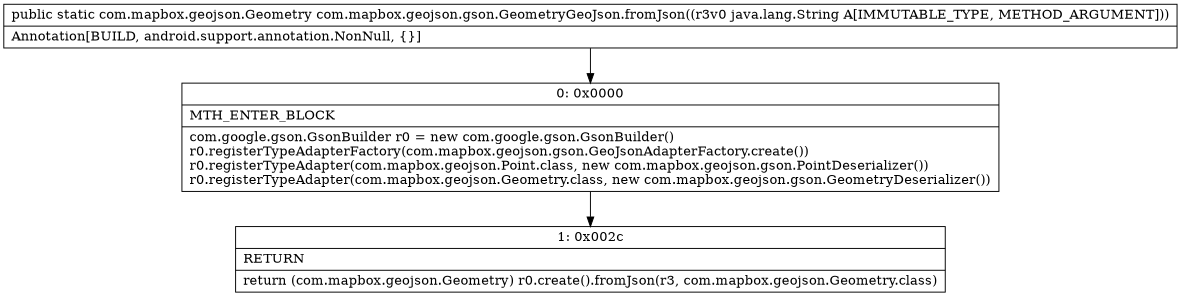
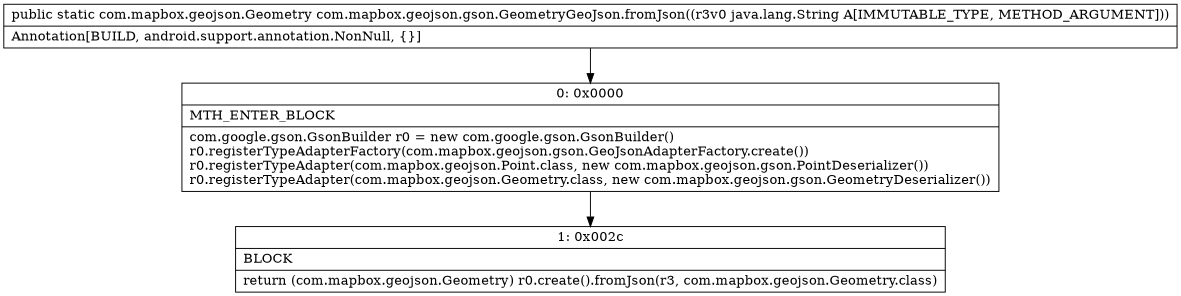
(274, 259) -> (268, 259)
